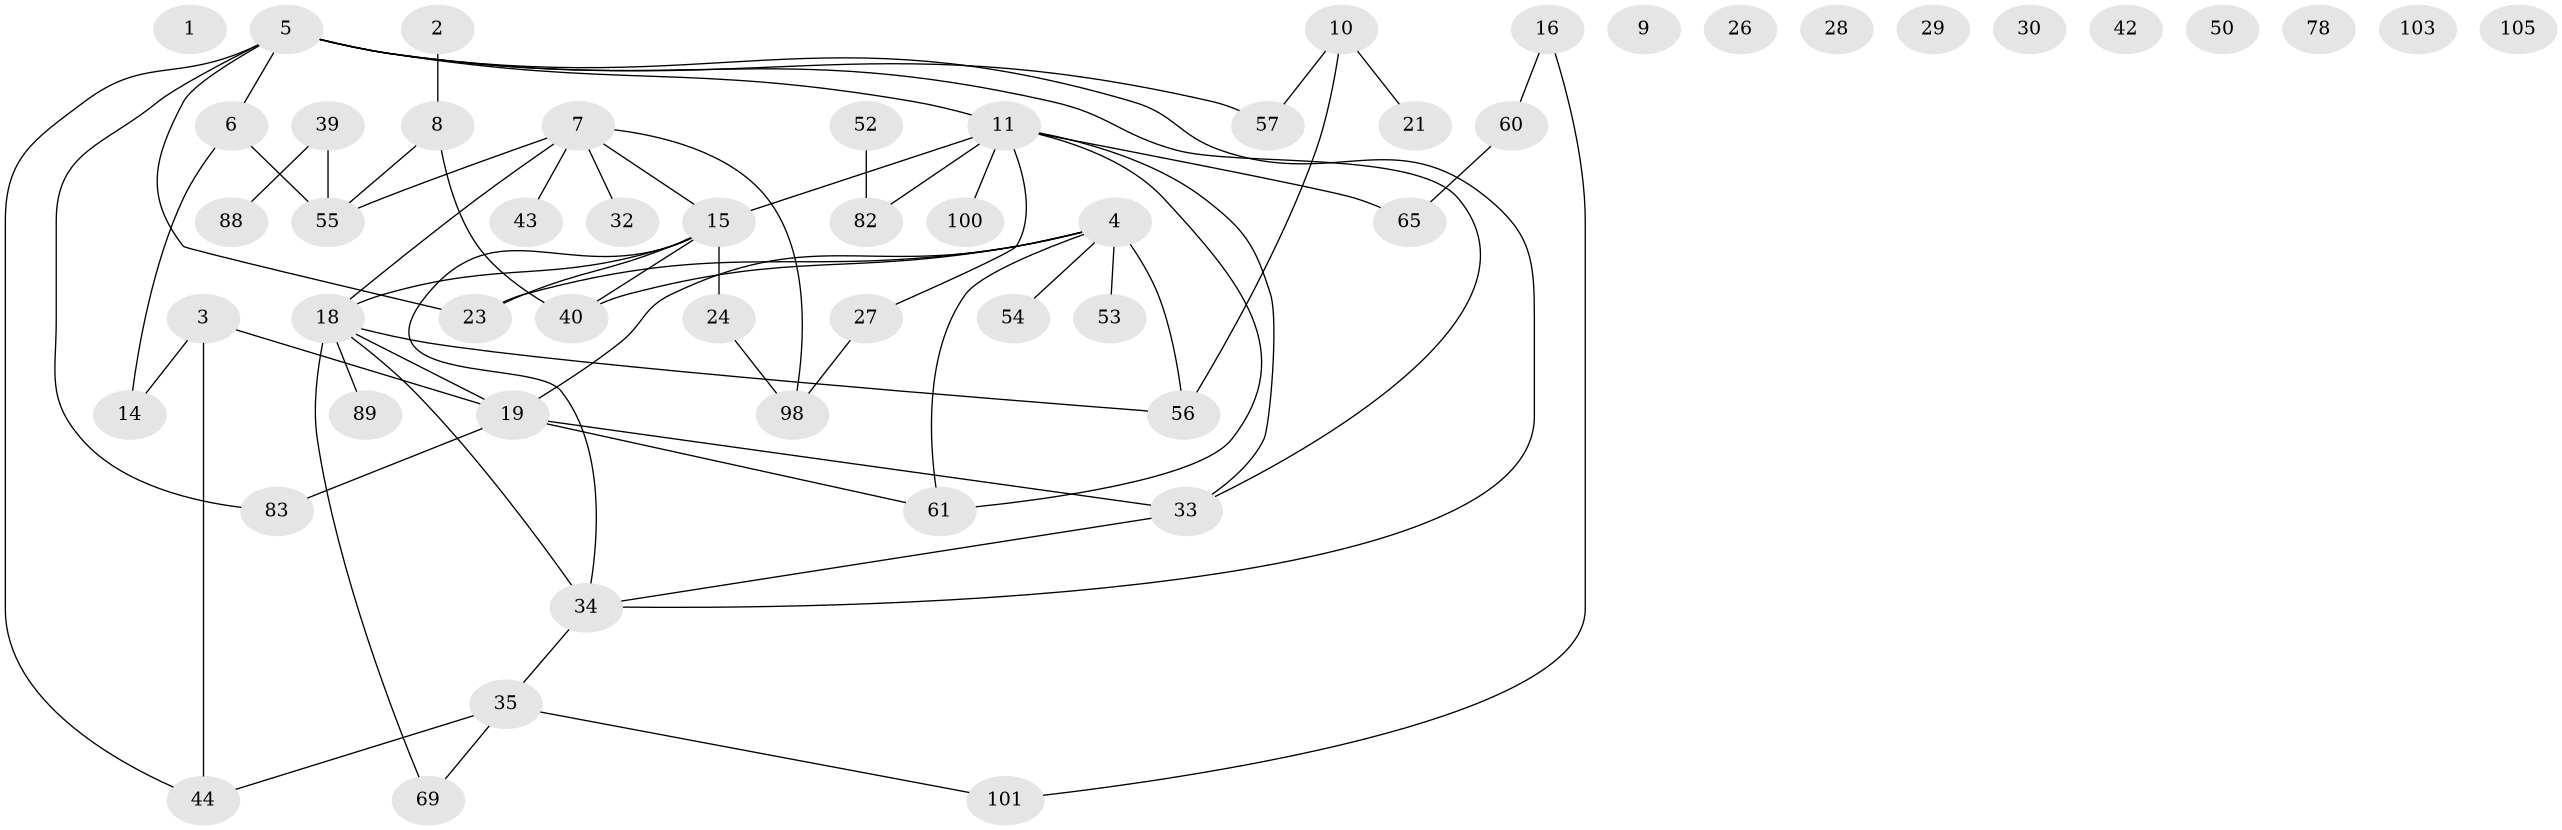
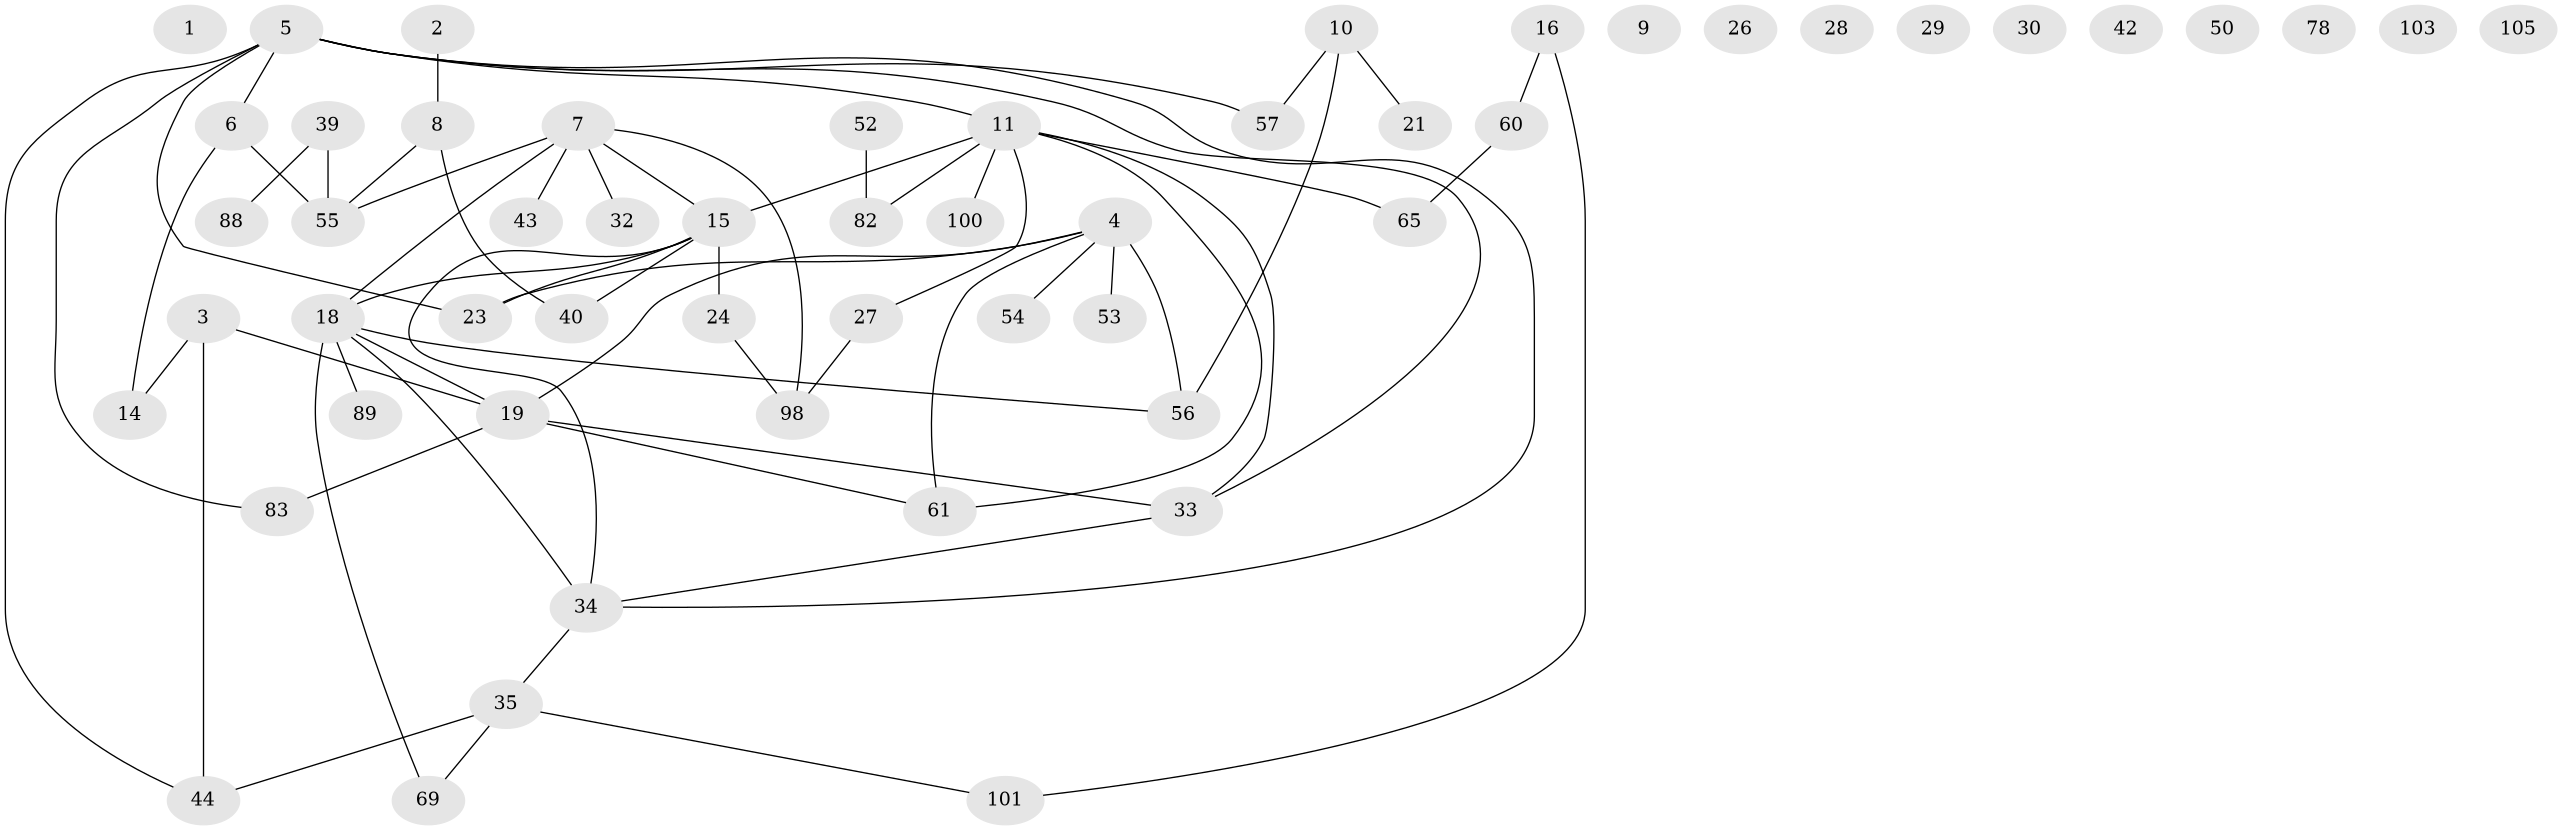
(840, 264) -> none
